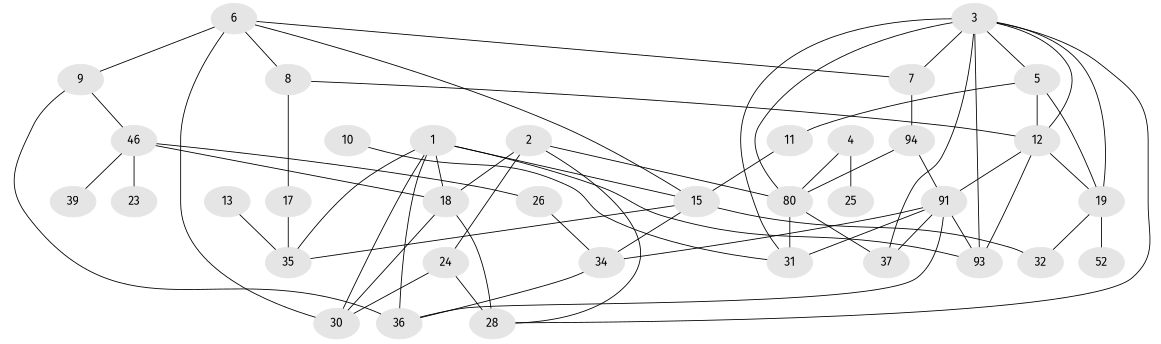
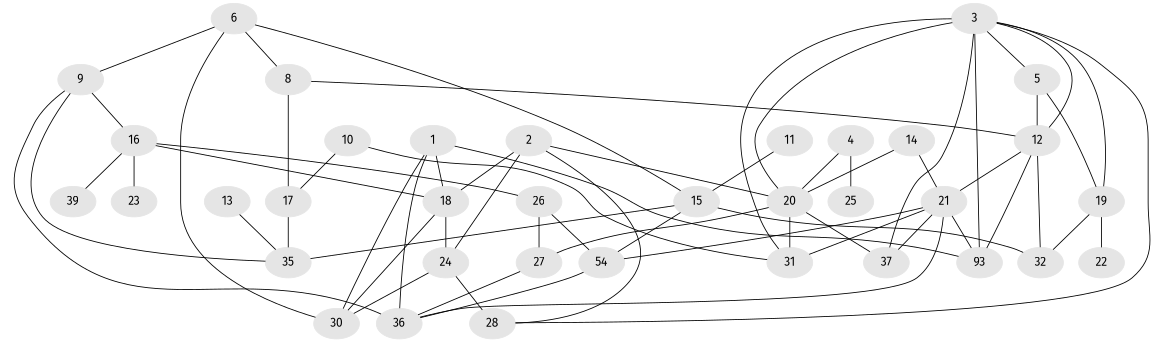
(912, 80) -> none
(905, 103) -> none
(134, 141) -> (134, 141)
(912, 141) -> (912, 141)
none -> (318, 171)
(1069, 171) -> (1039, 202)
(598, 179) -> none
(350, 191) -> (84, 239)
(790, 202) -> (790, 202)
(944, 202) -> (944, 202)
(481, 259) -> (446, 232)
none -> (539, 263)
(602, 263) -> (602, 263)
(1102, 263) -> (1102, 263)
